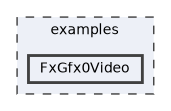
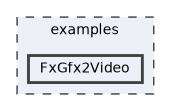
(85, 69) -> (85, 69)
